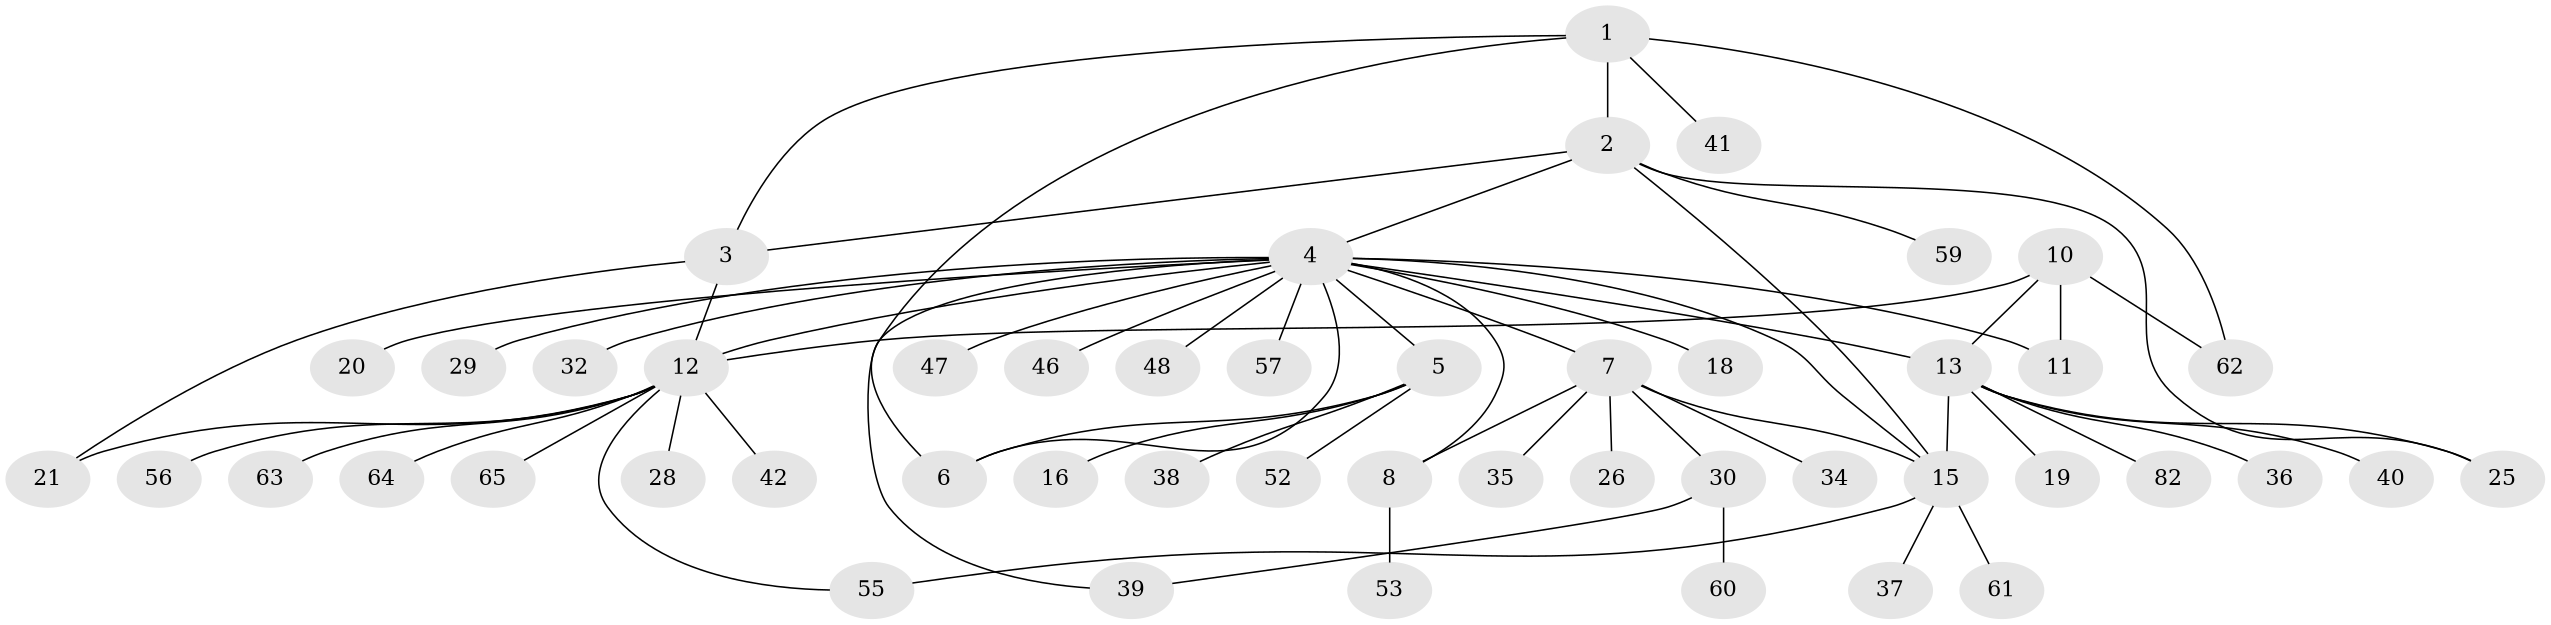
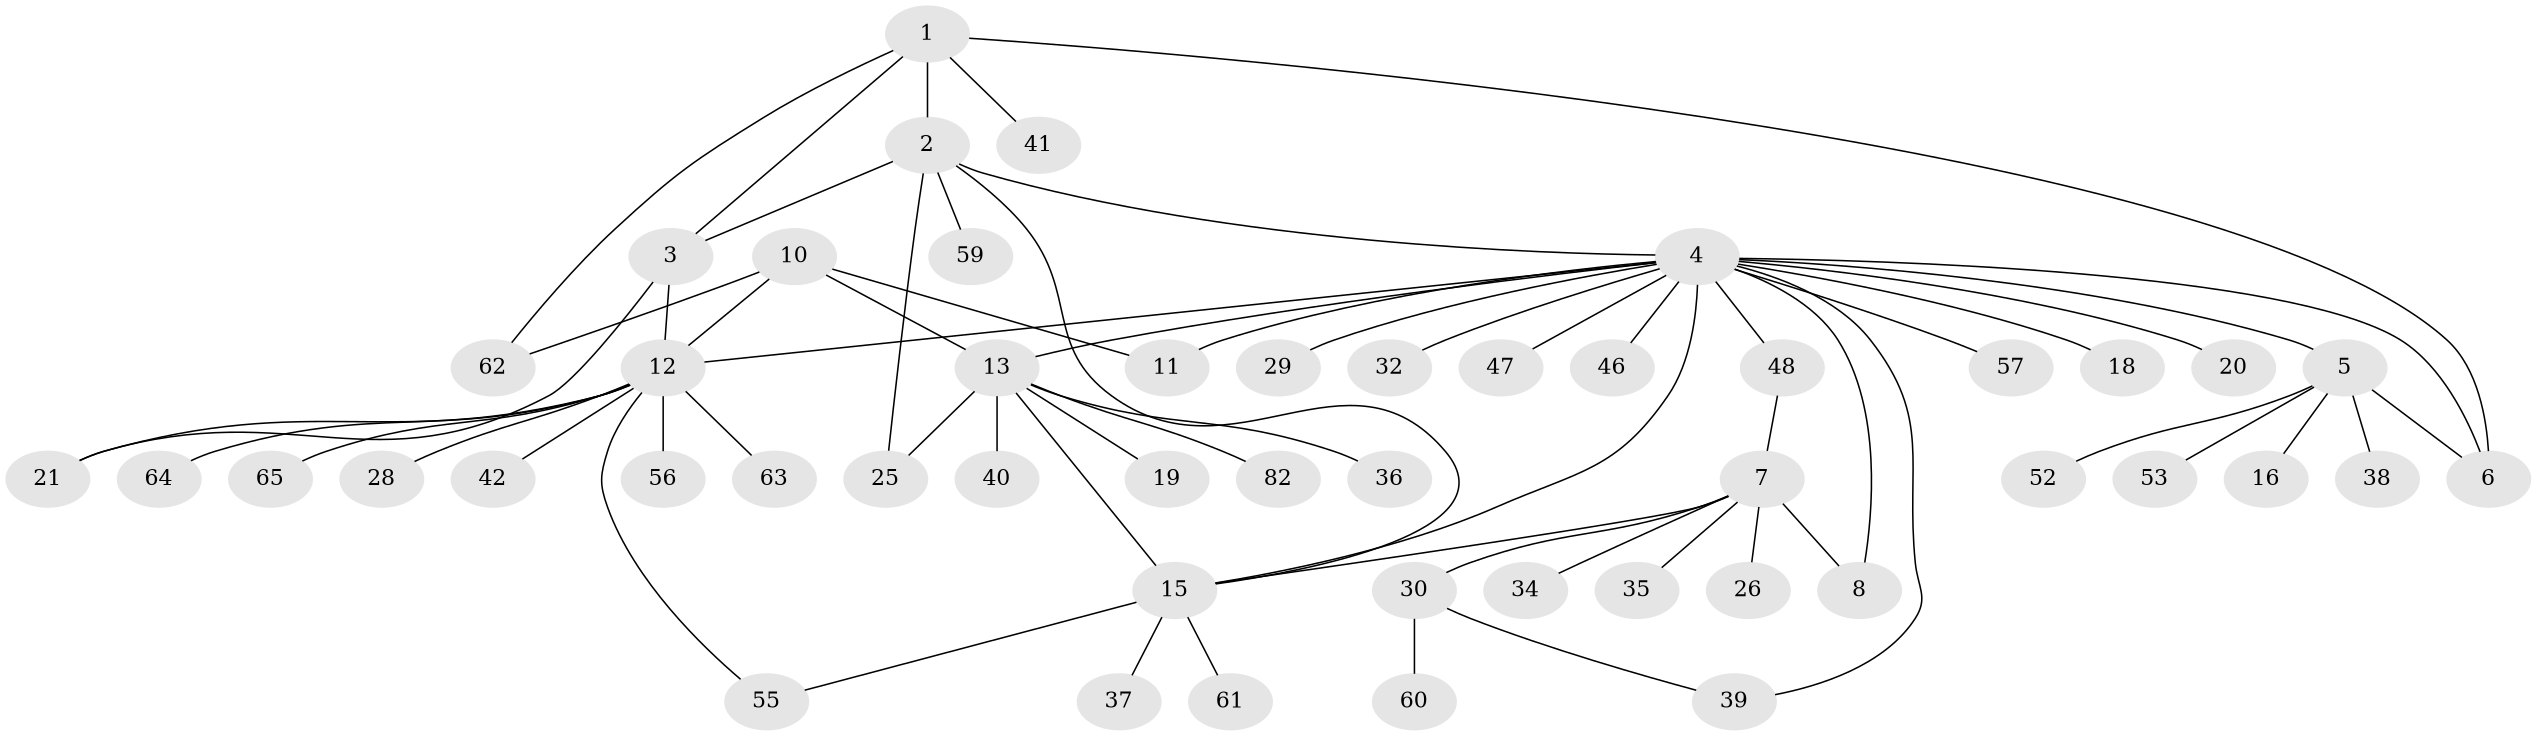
(1428, 297) -> (1772, 423)
(1390, 535) -> (2250, 424)
